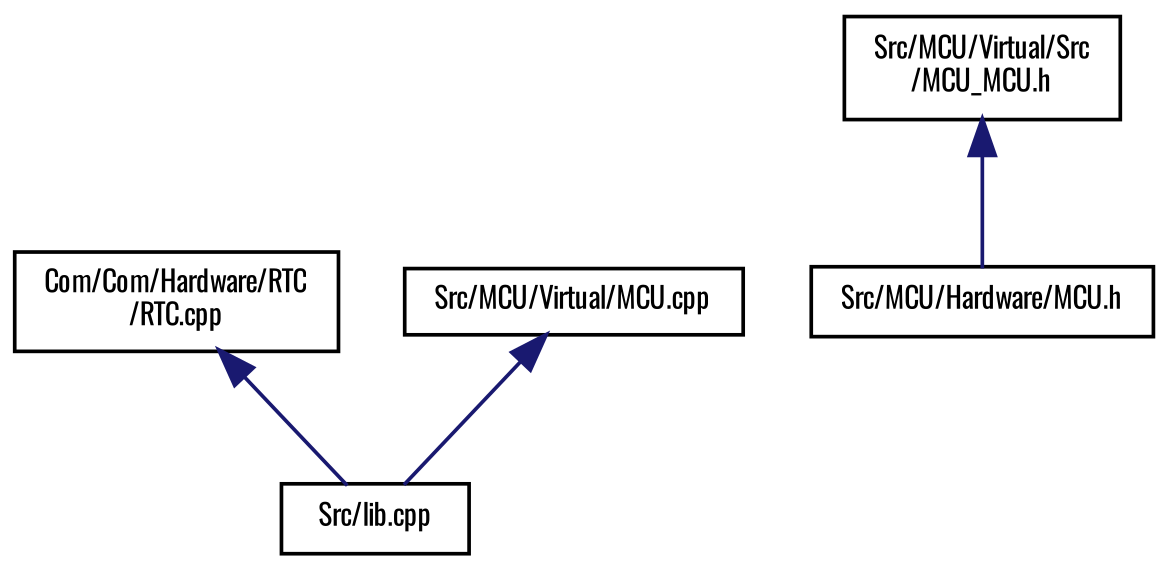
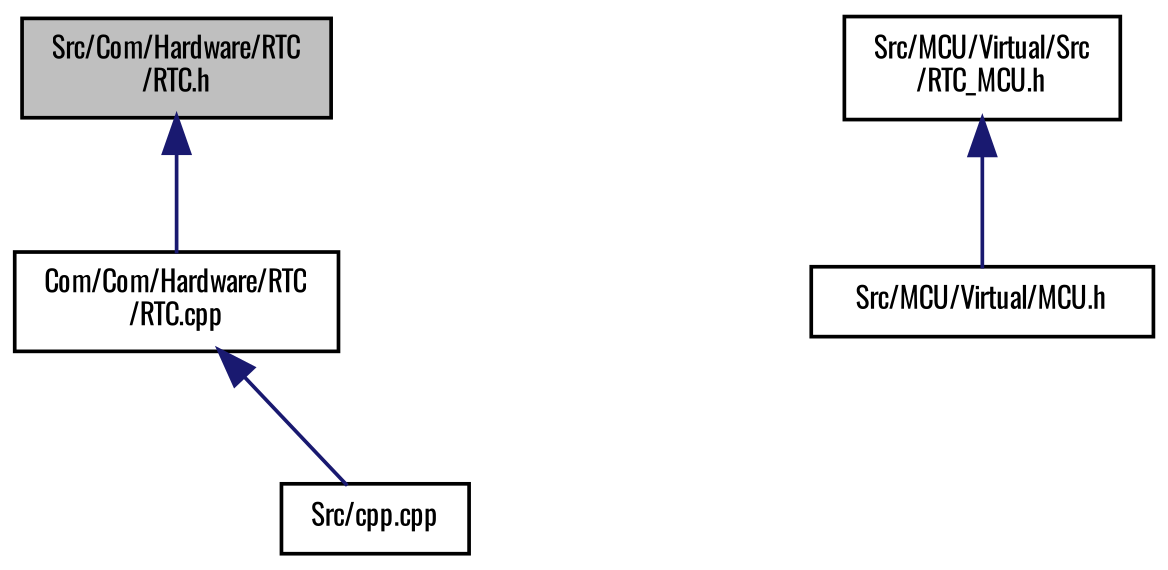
none -> (177, 68)
(982, 68) -> (982, 68)
(574, 302) -> none
(982, 302) -> (982, 302)
(375, 519) -> (375, 519)
